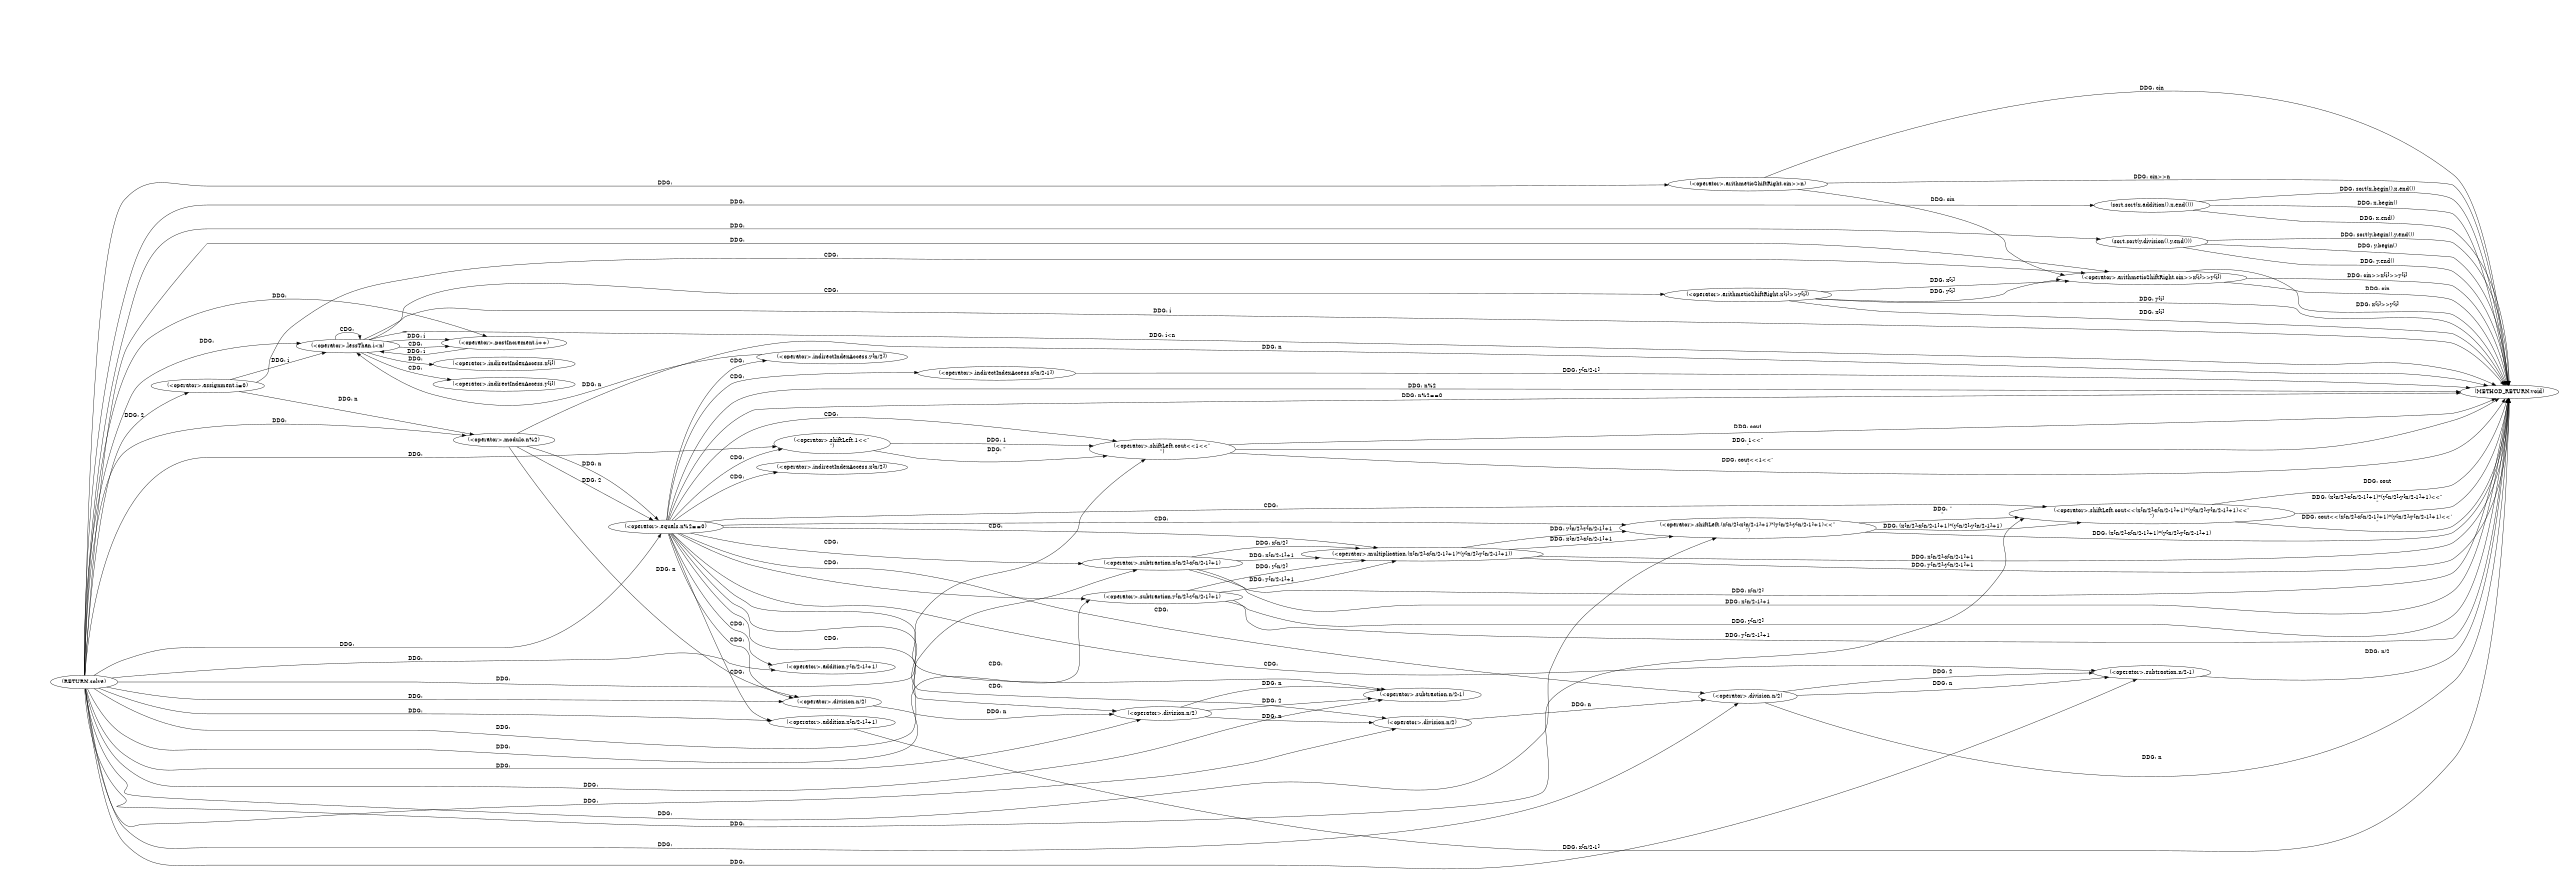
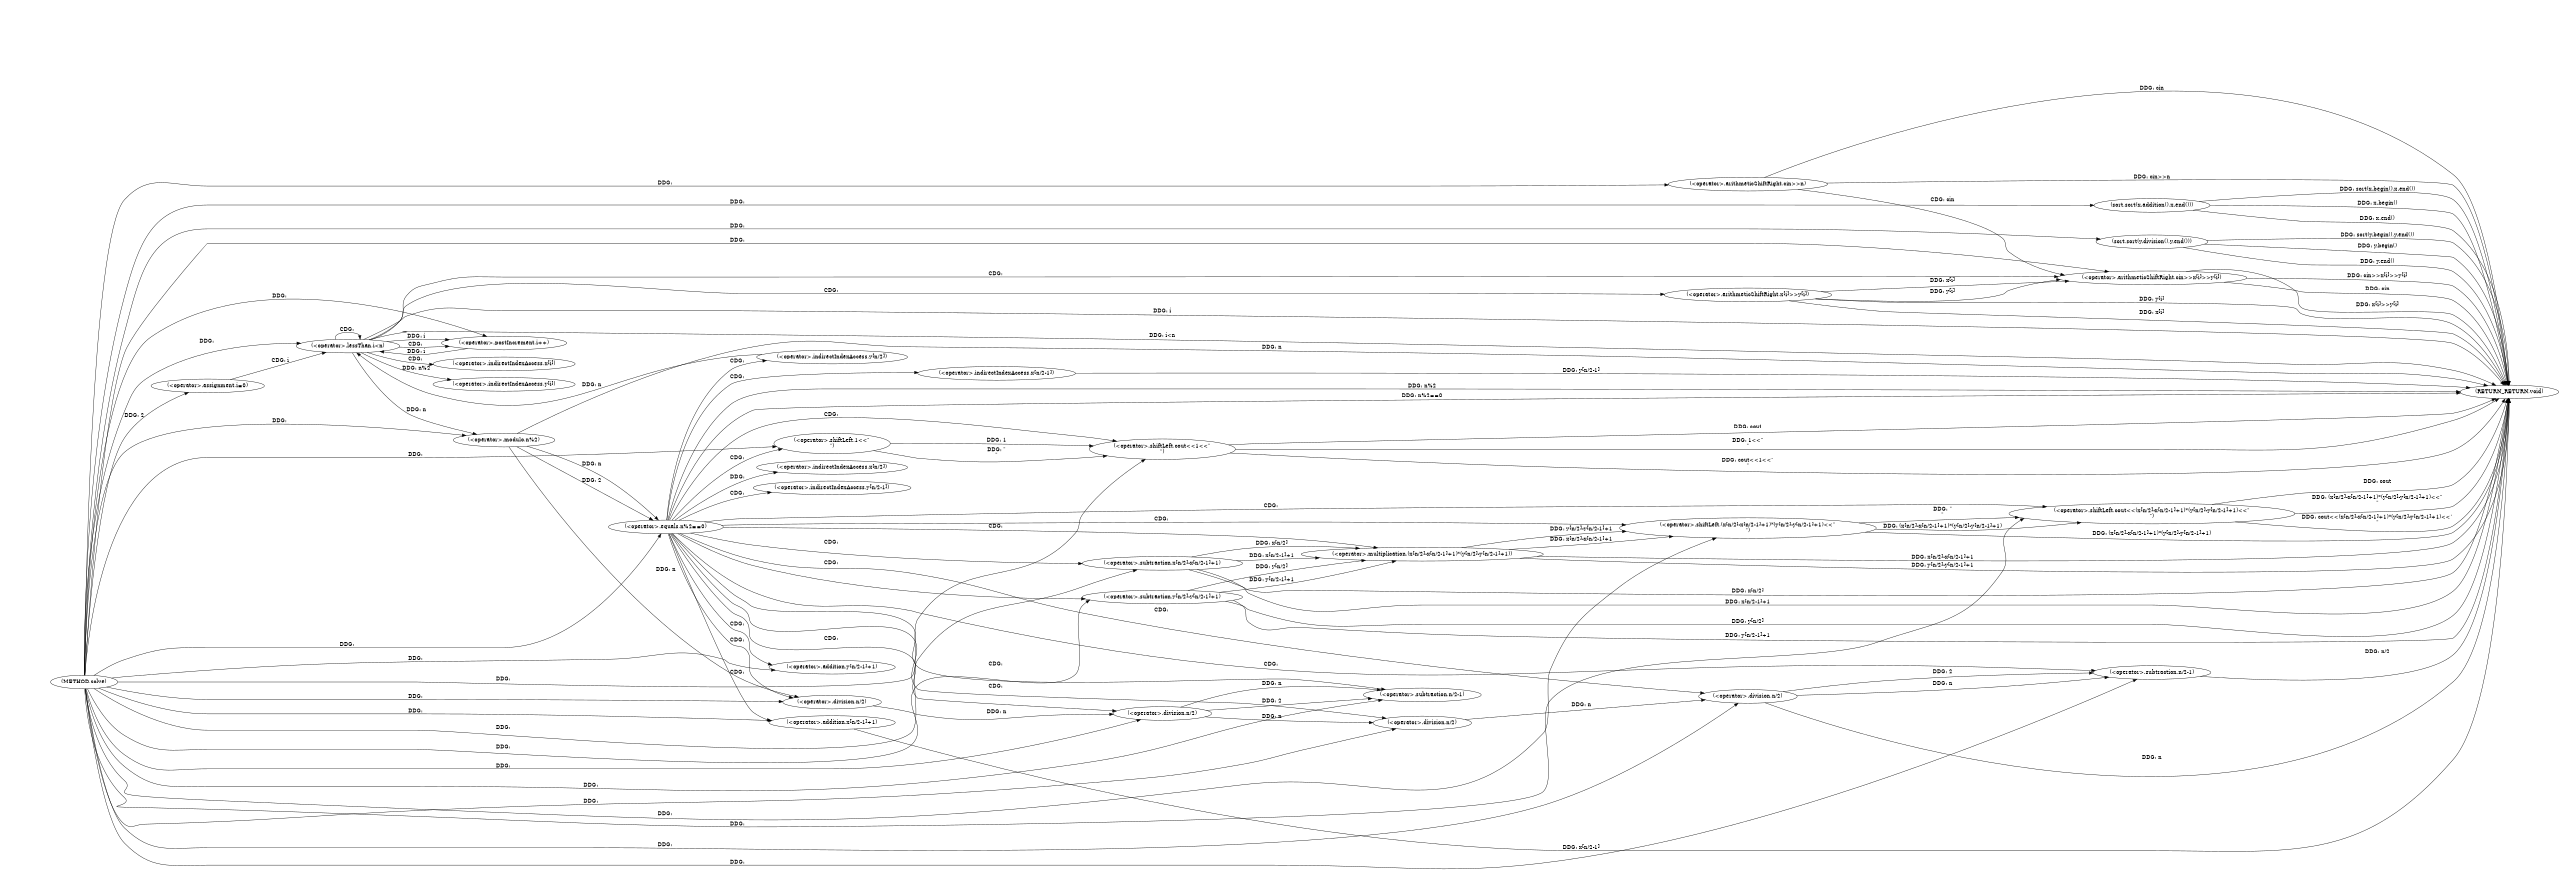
(1943, 200) -> (1943, 200)
(1146, 260) -> (1197, 277)
(416, 359) -> (416, 359)
(280, 361) -> (280, 361)
(416, 368) -> (416, 368)
(2509, 392) -> (2509, 392)
(355, 413) -> (402, 409)
(738, 477) -> (738, 477)
none -> (832, 488)
(84, 682) -> (84, 682)
